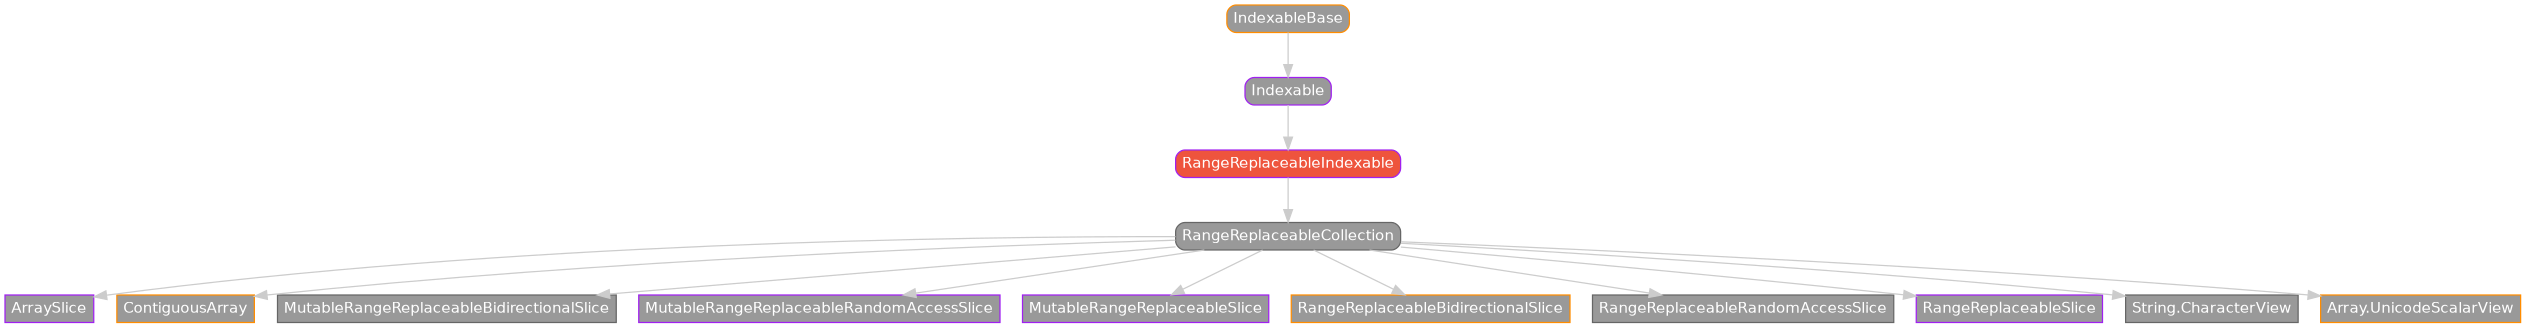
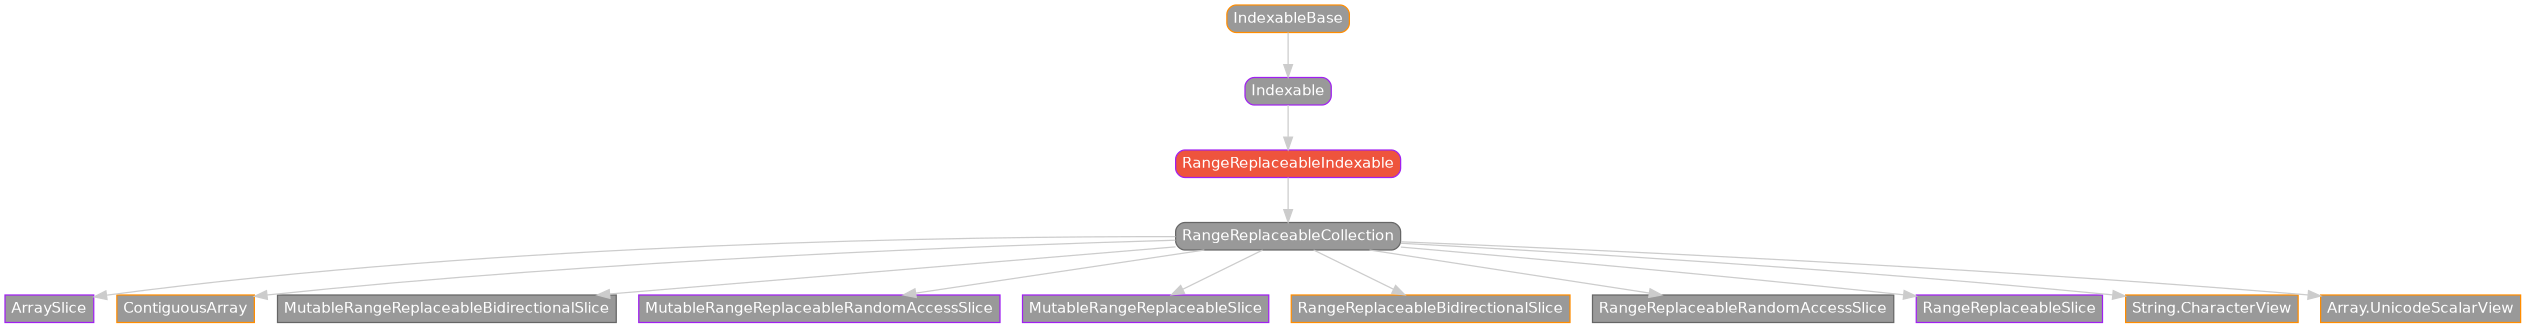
(2212, 309) -> (2212, 309)
